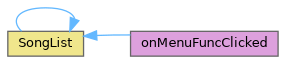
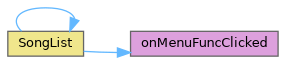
(114, 35) -> (100, 52)
